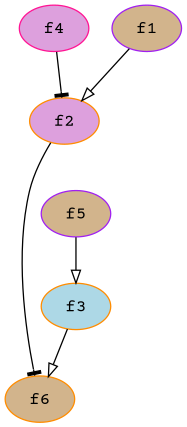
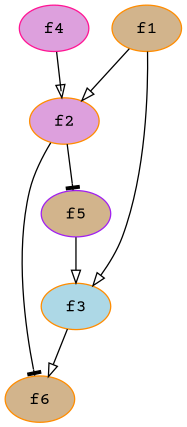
(147, 28) -> (147, 28)
(59, 72) -> (59, 72)
none -> (70, 164)
none -> (140, 167)
